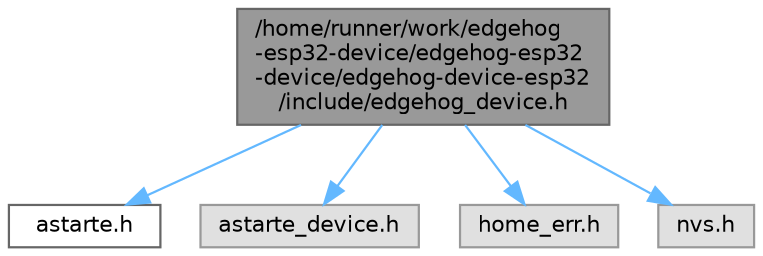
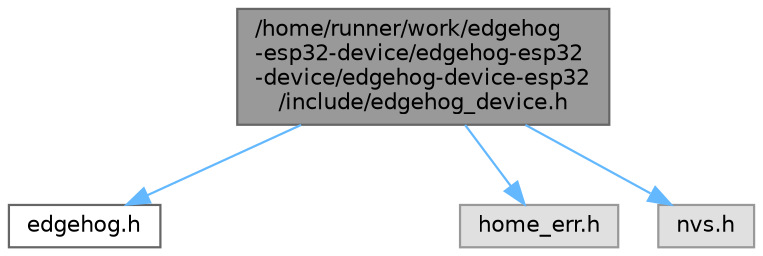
(85, 226) -> (85, 226)
(310, 226) -> none
